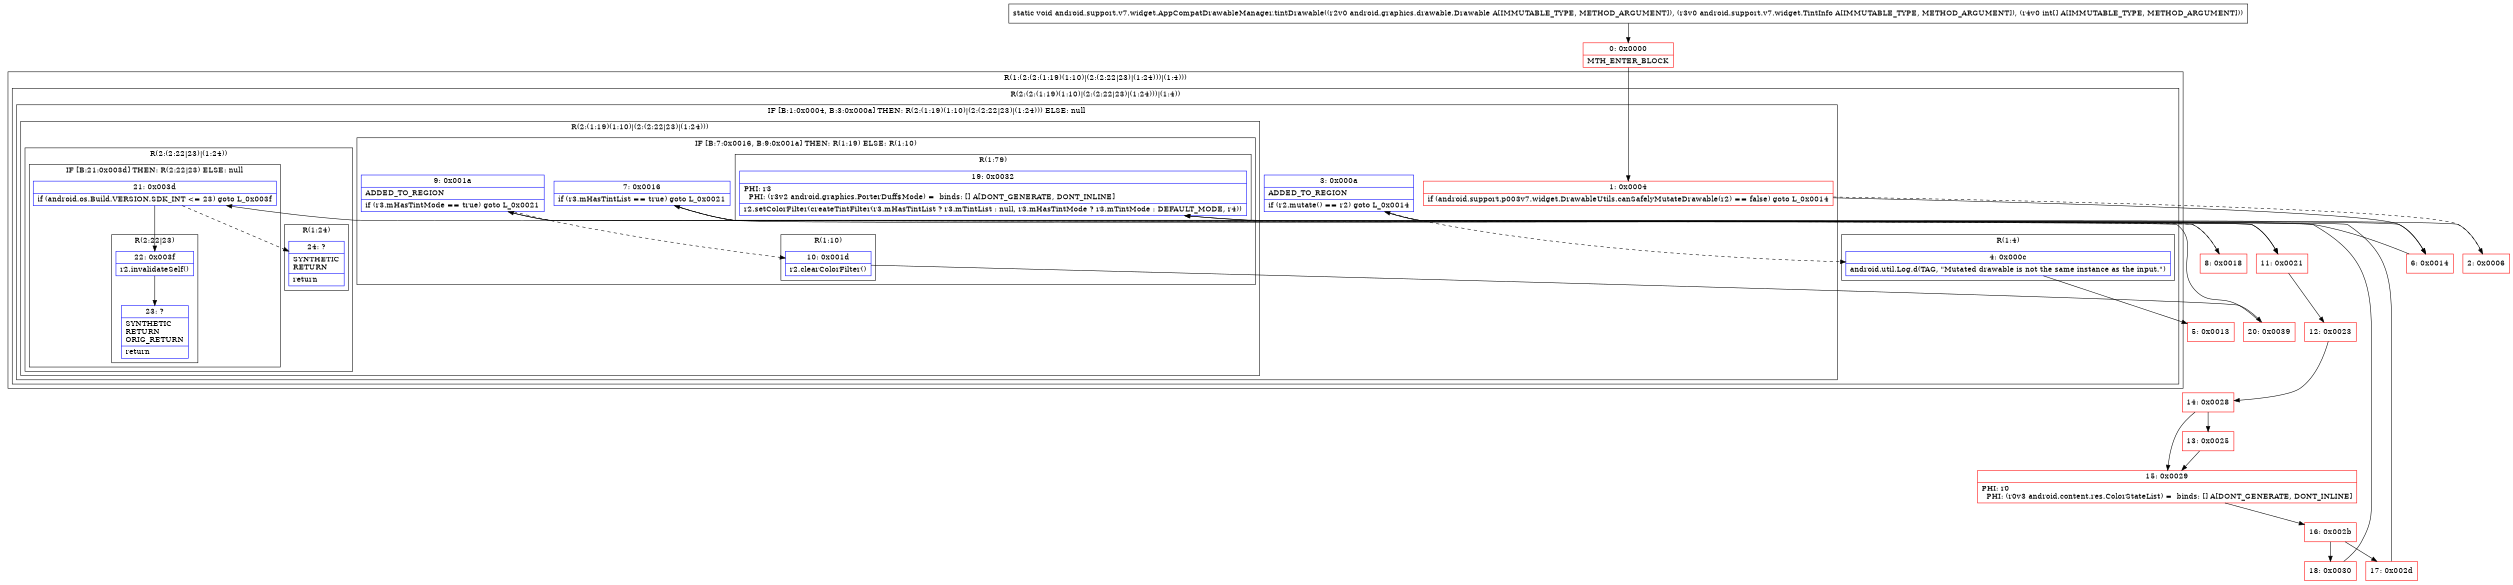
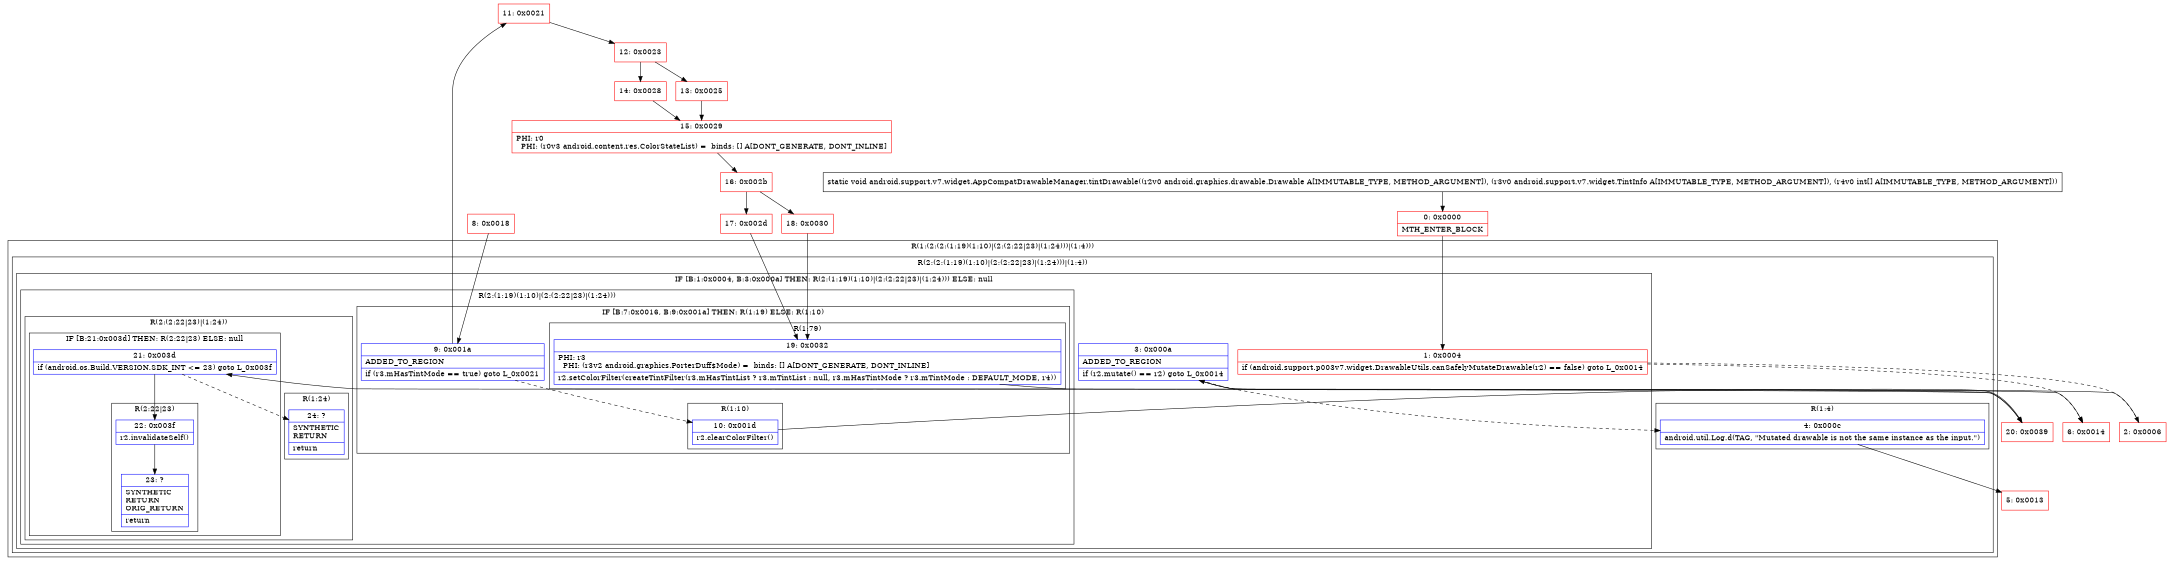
(642, 193) -> none
(2284, 213) -> (1904, 372)
none -> (1514, 389)
(2208, 419) -> (669, 70)
